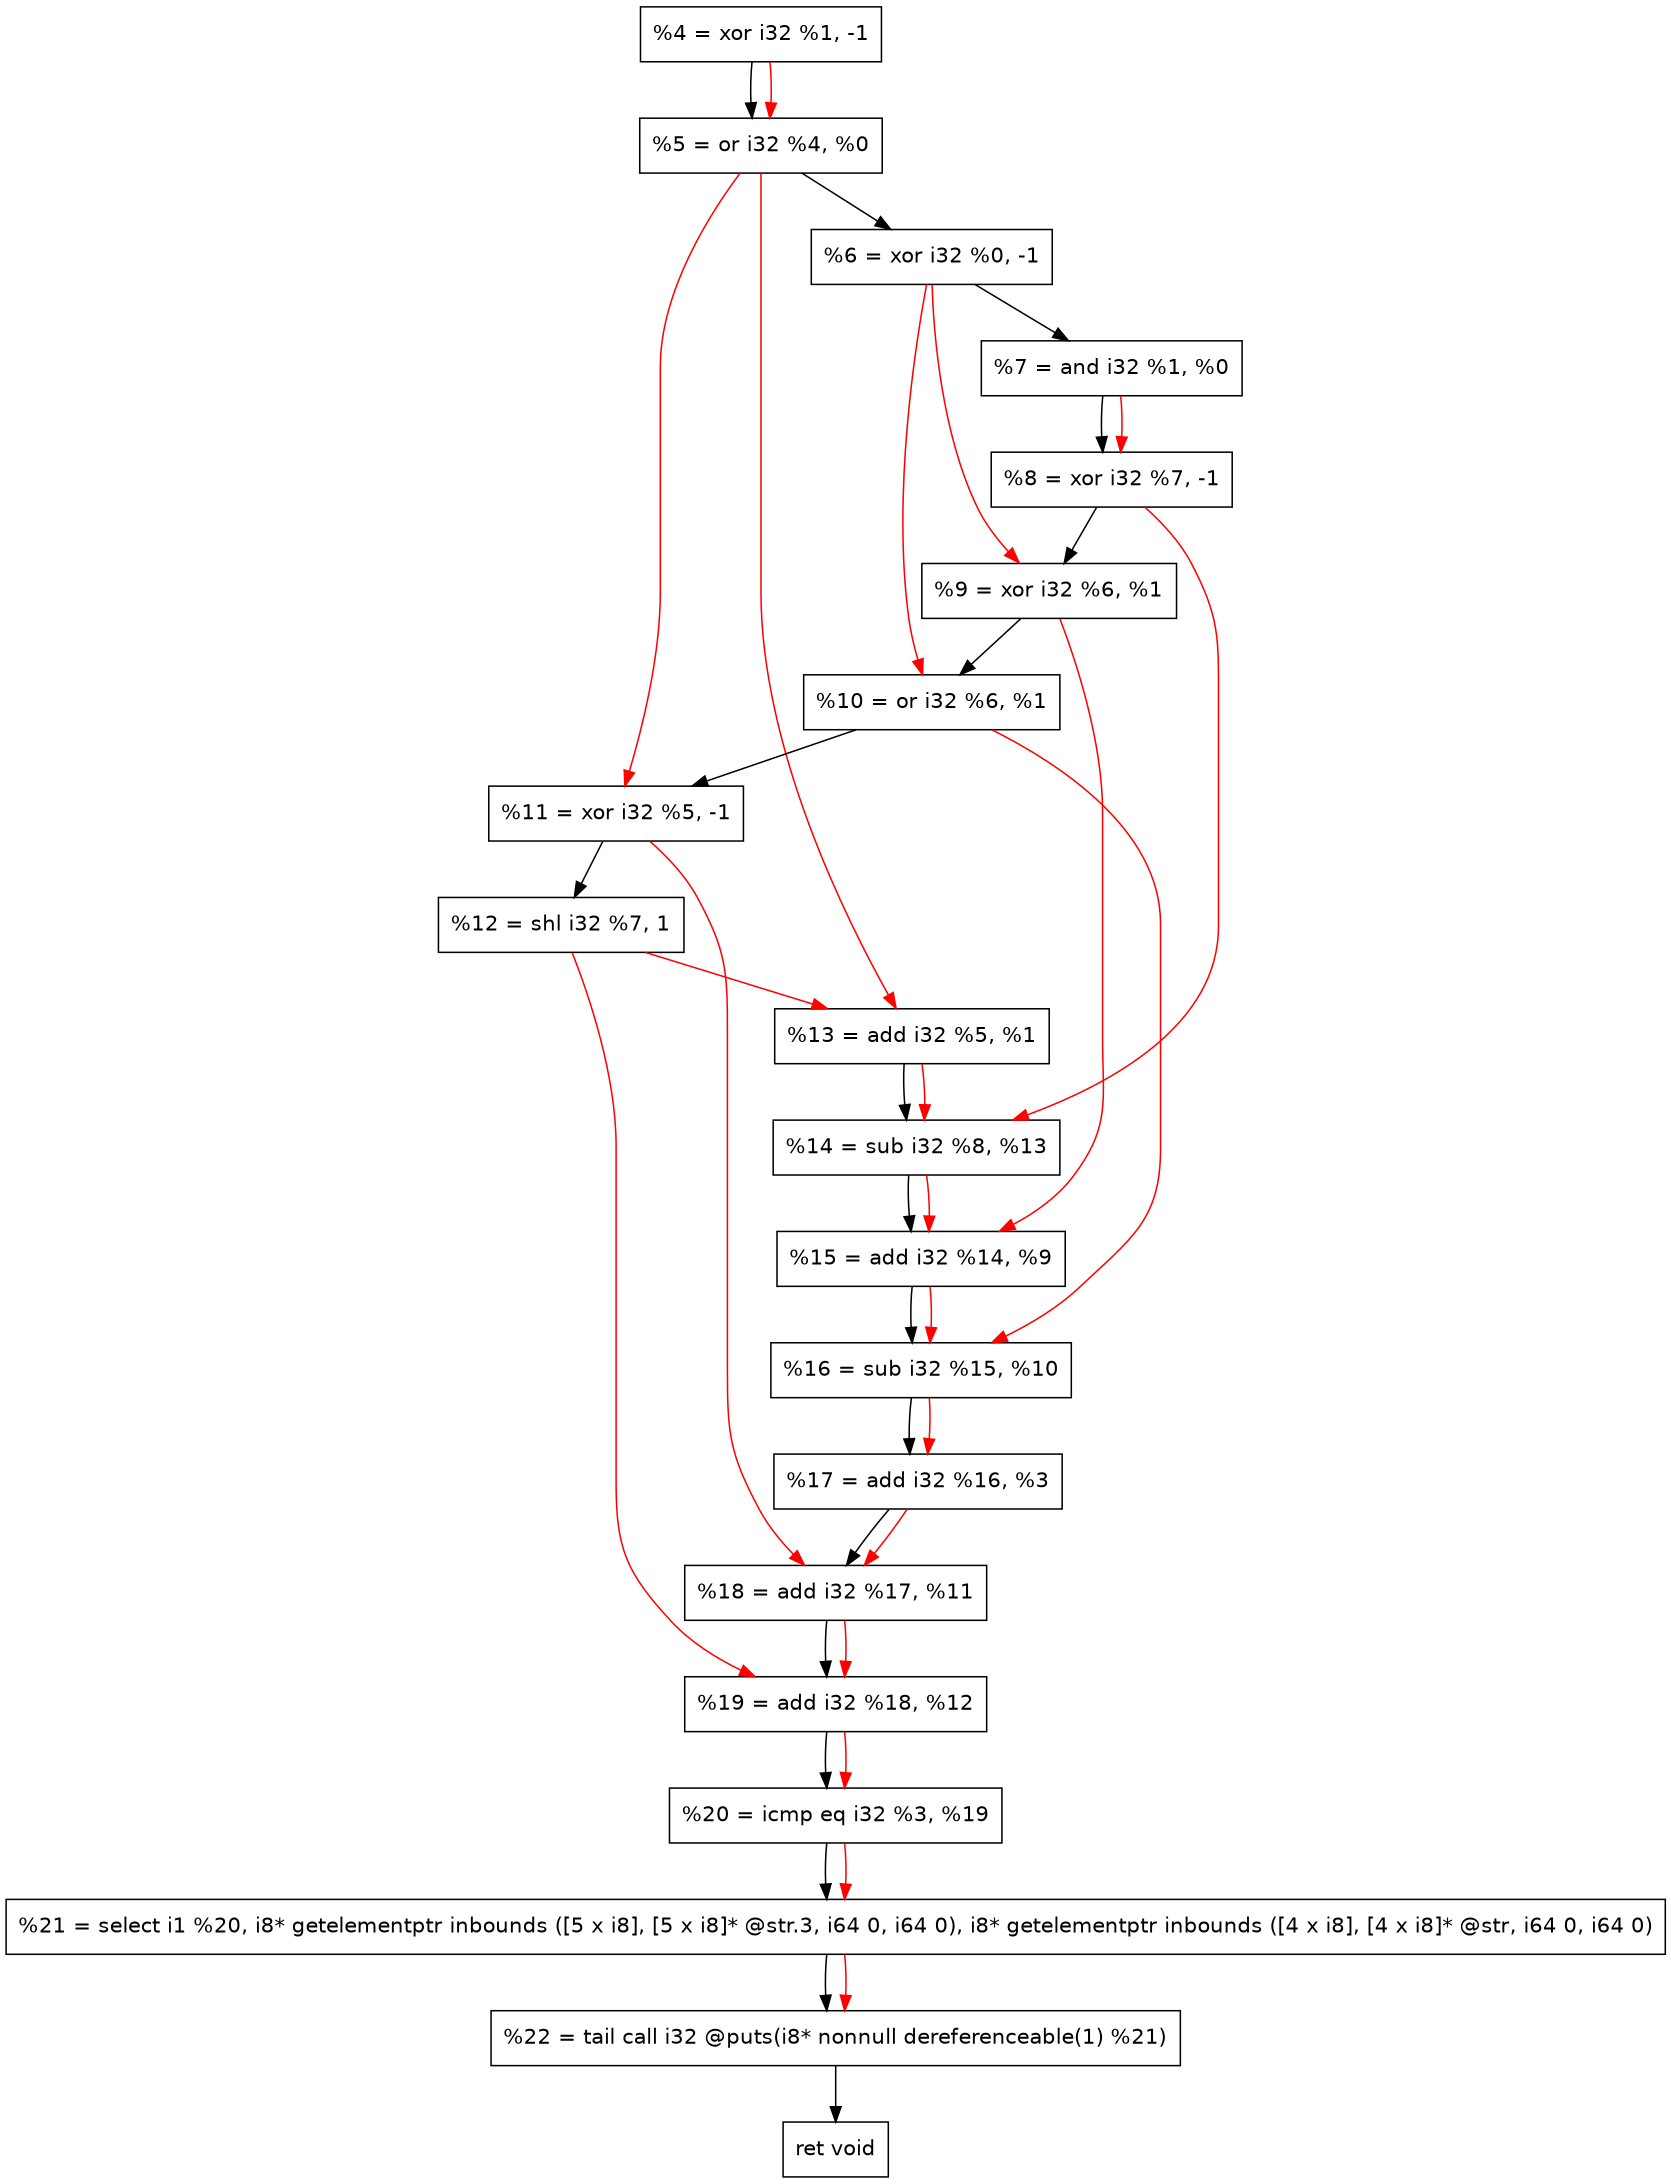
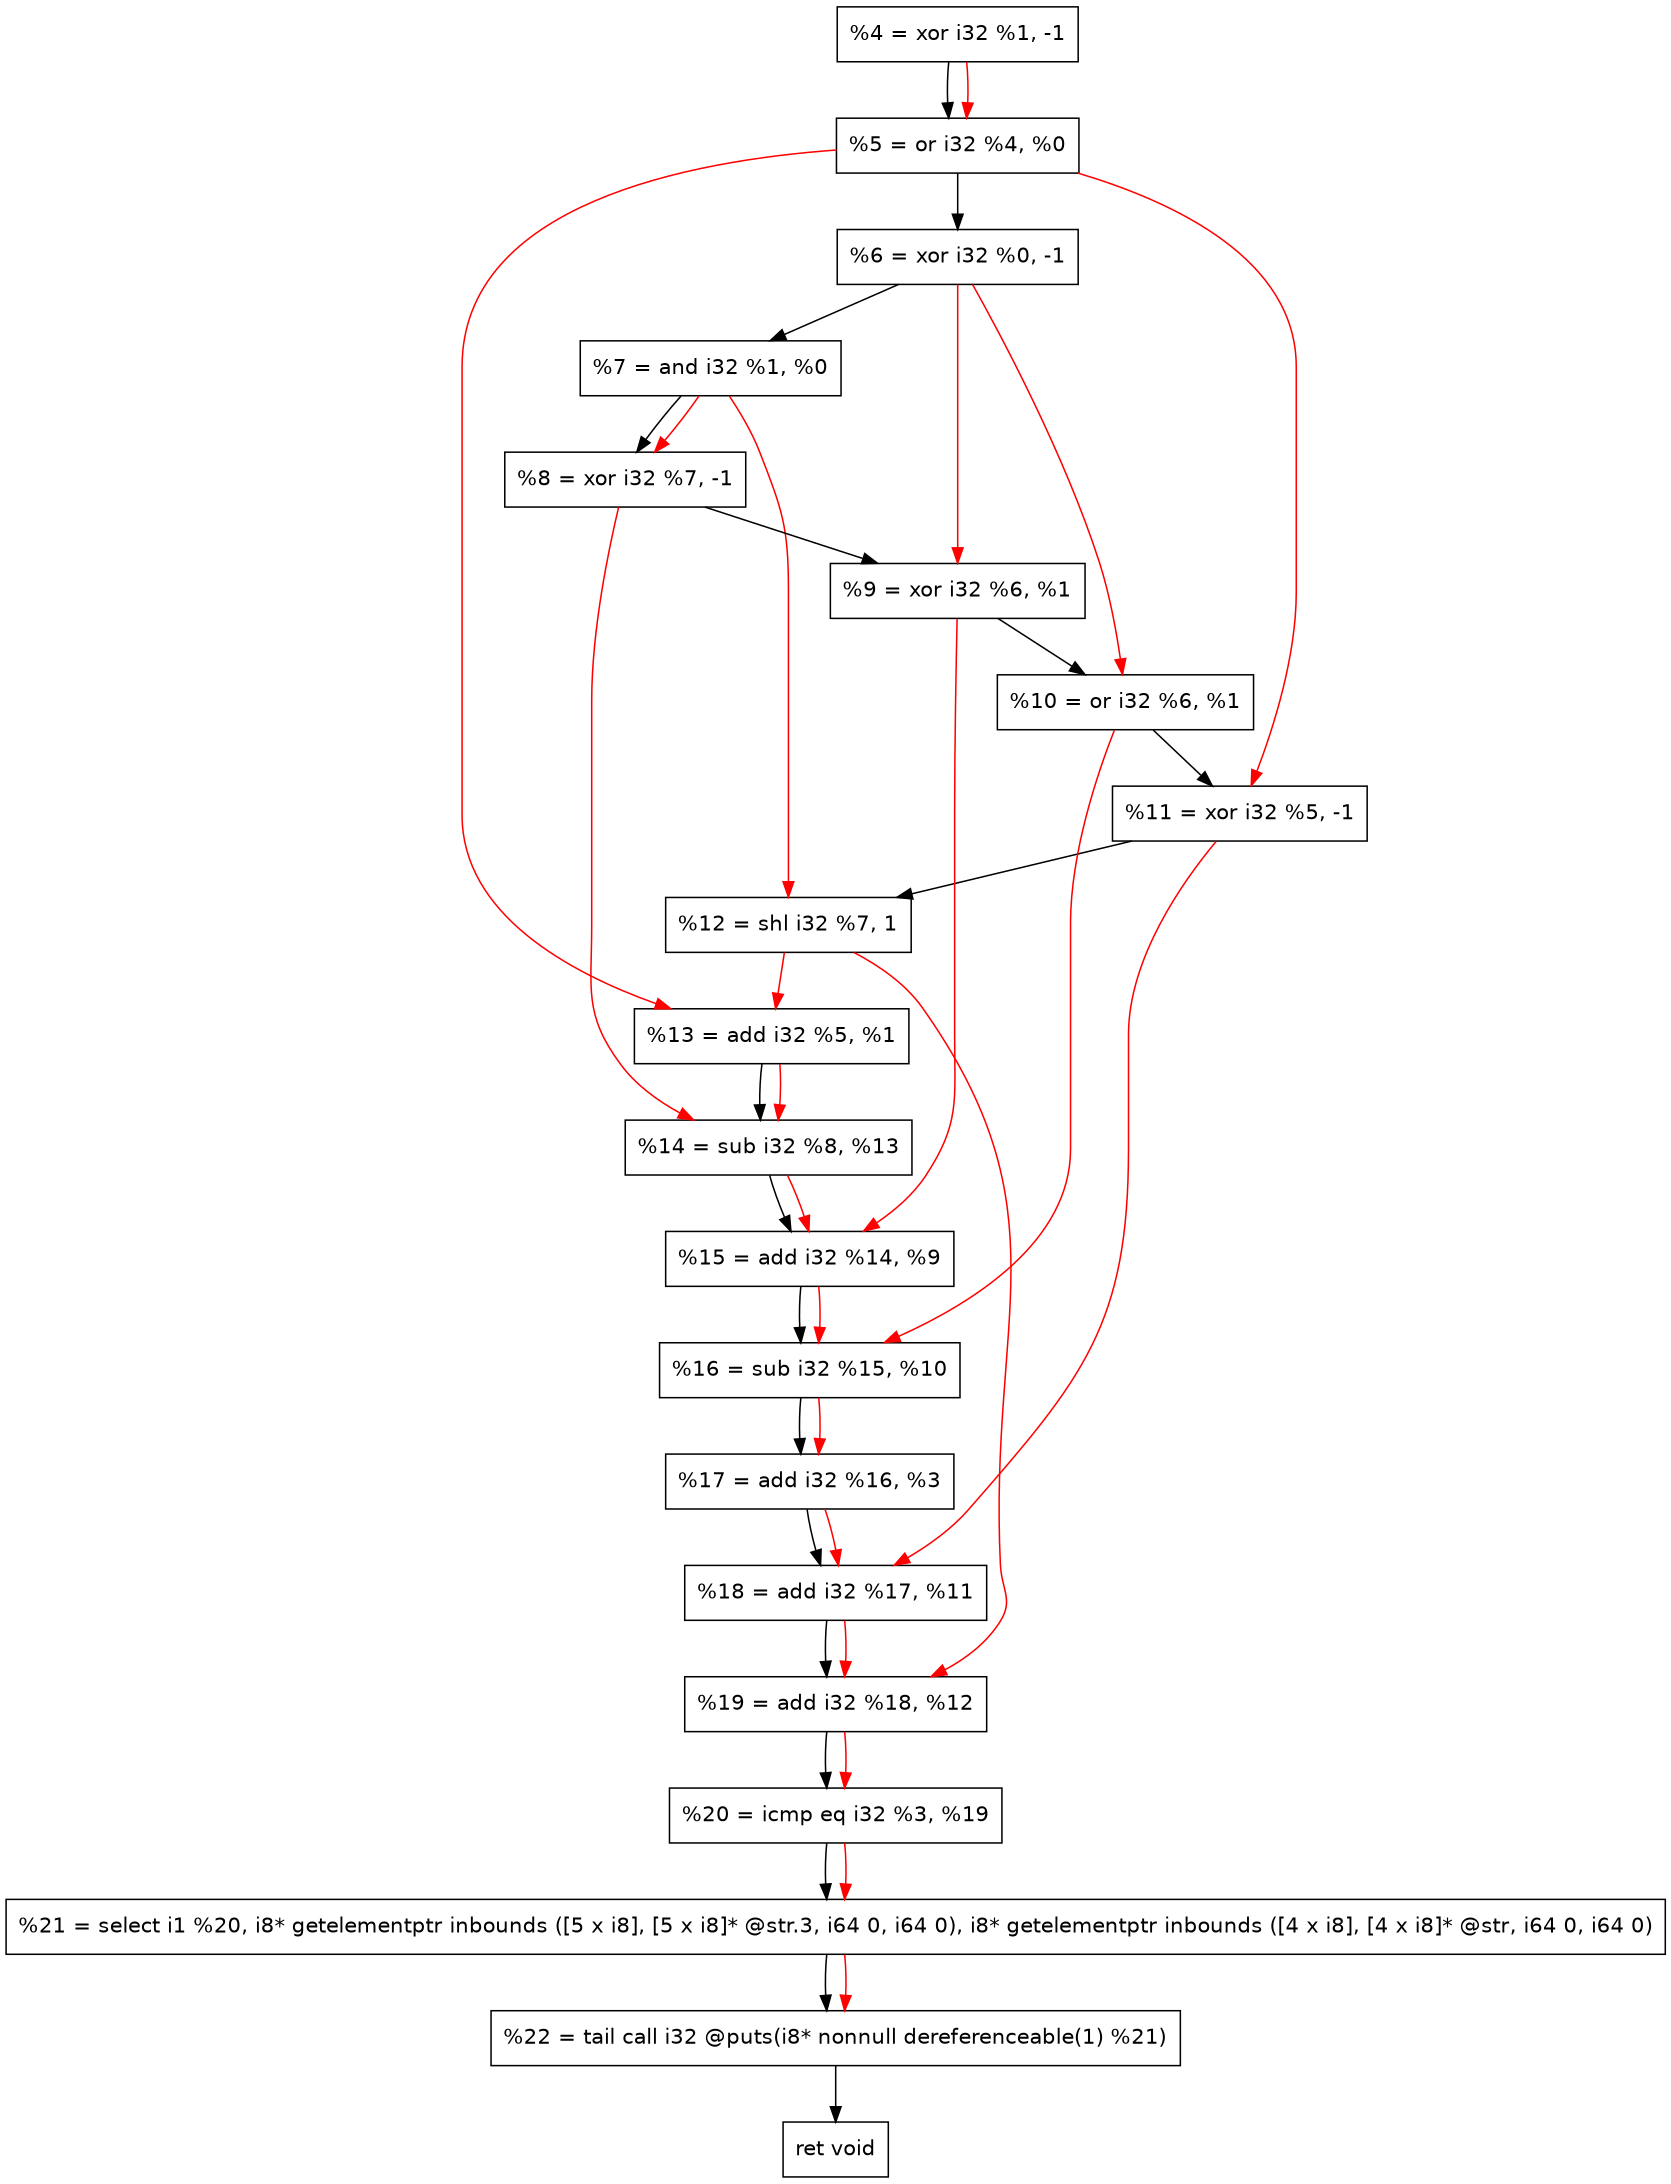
none -> (788, 633)
